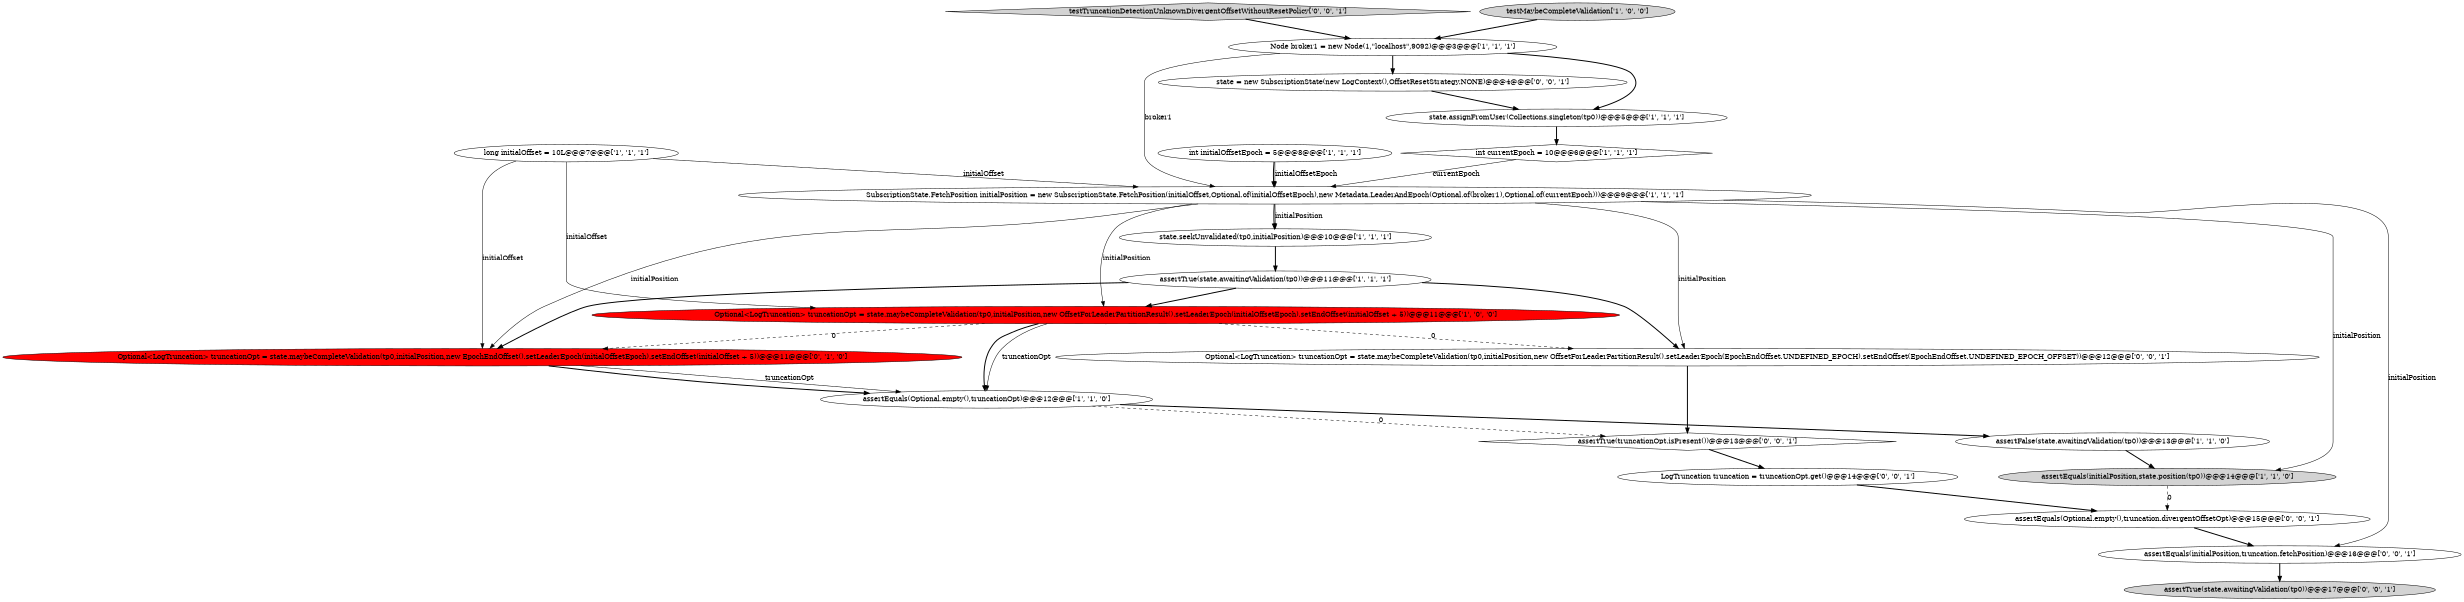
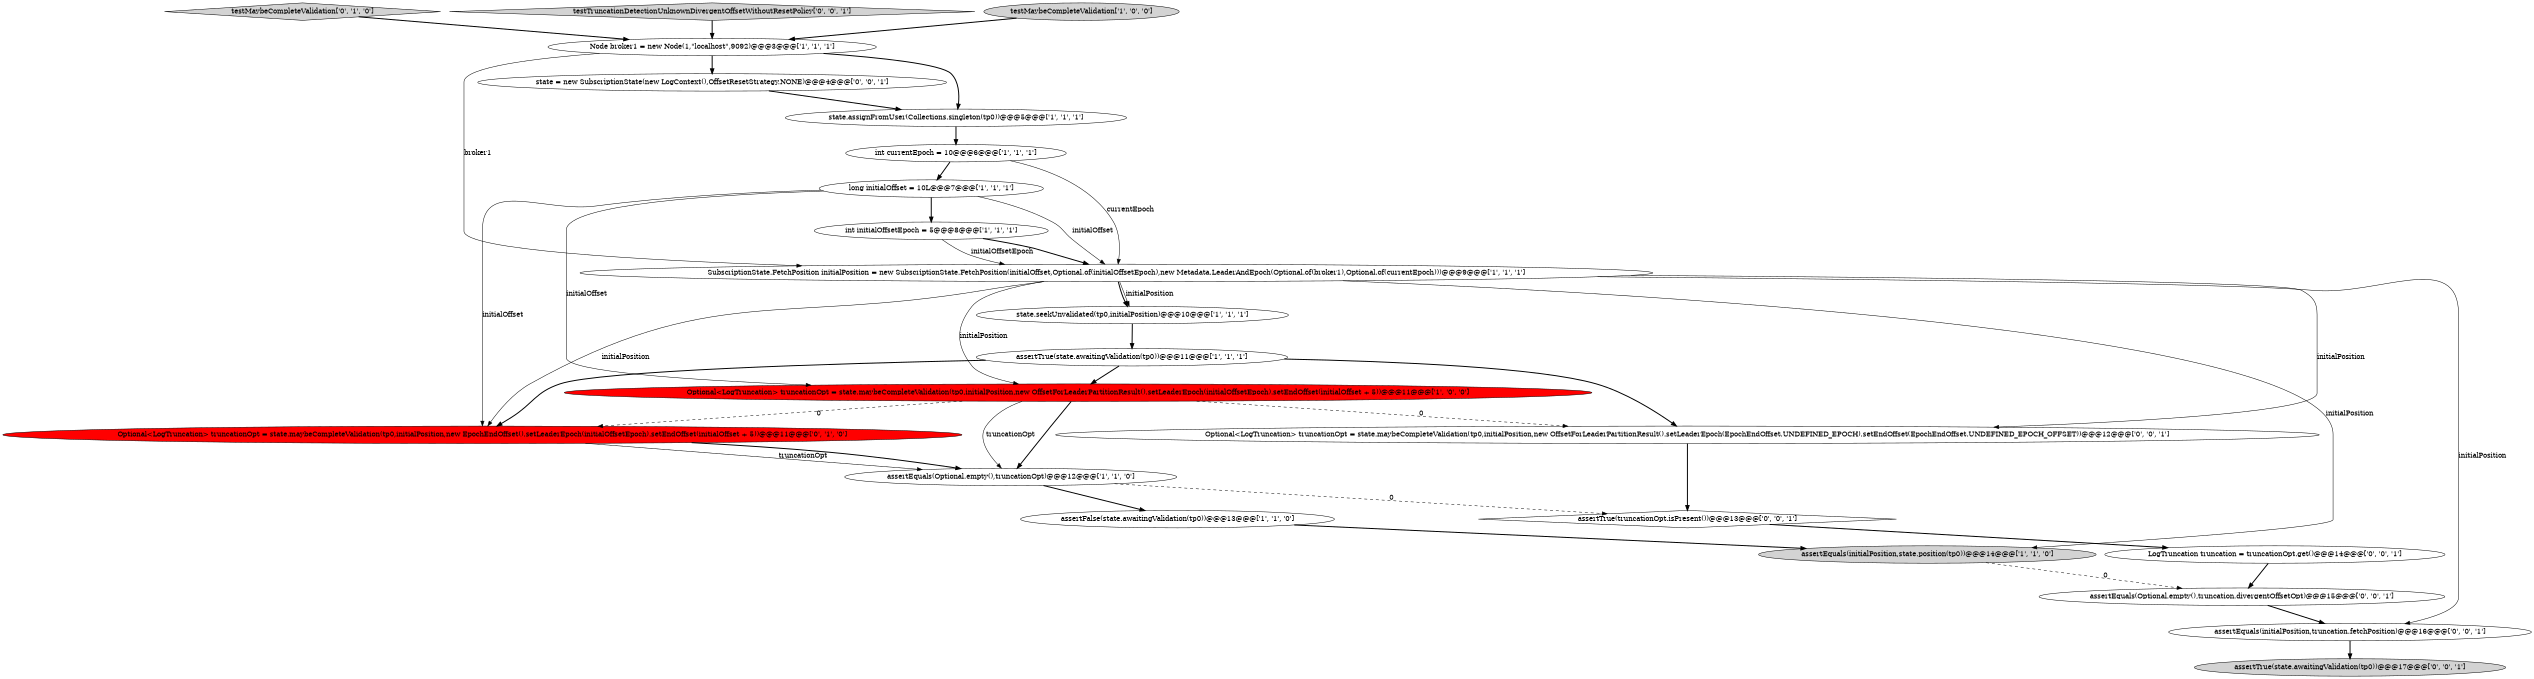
none -> (303, 12)
(1557, 153) -> (956, 153)
none -> (945, 169)
none -> (931, 207)
